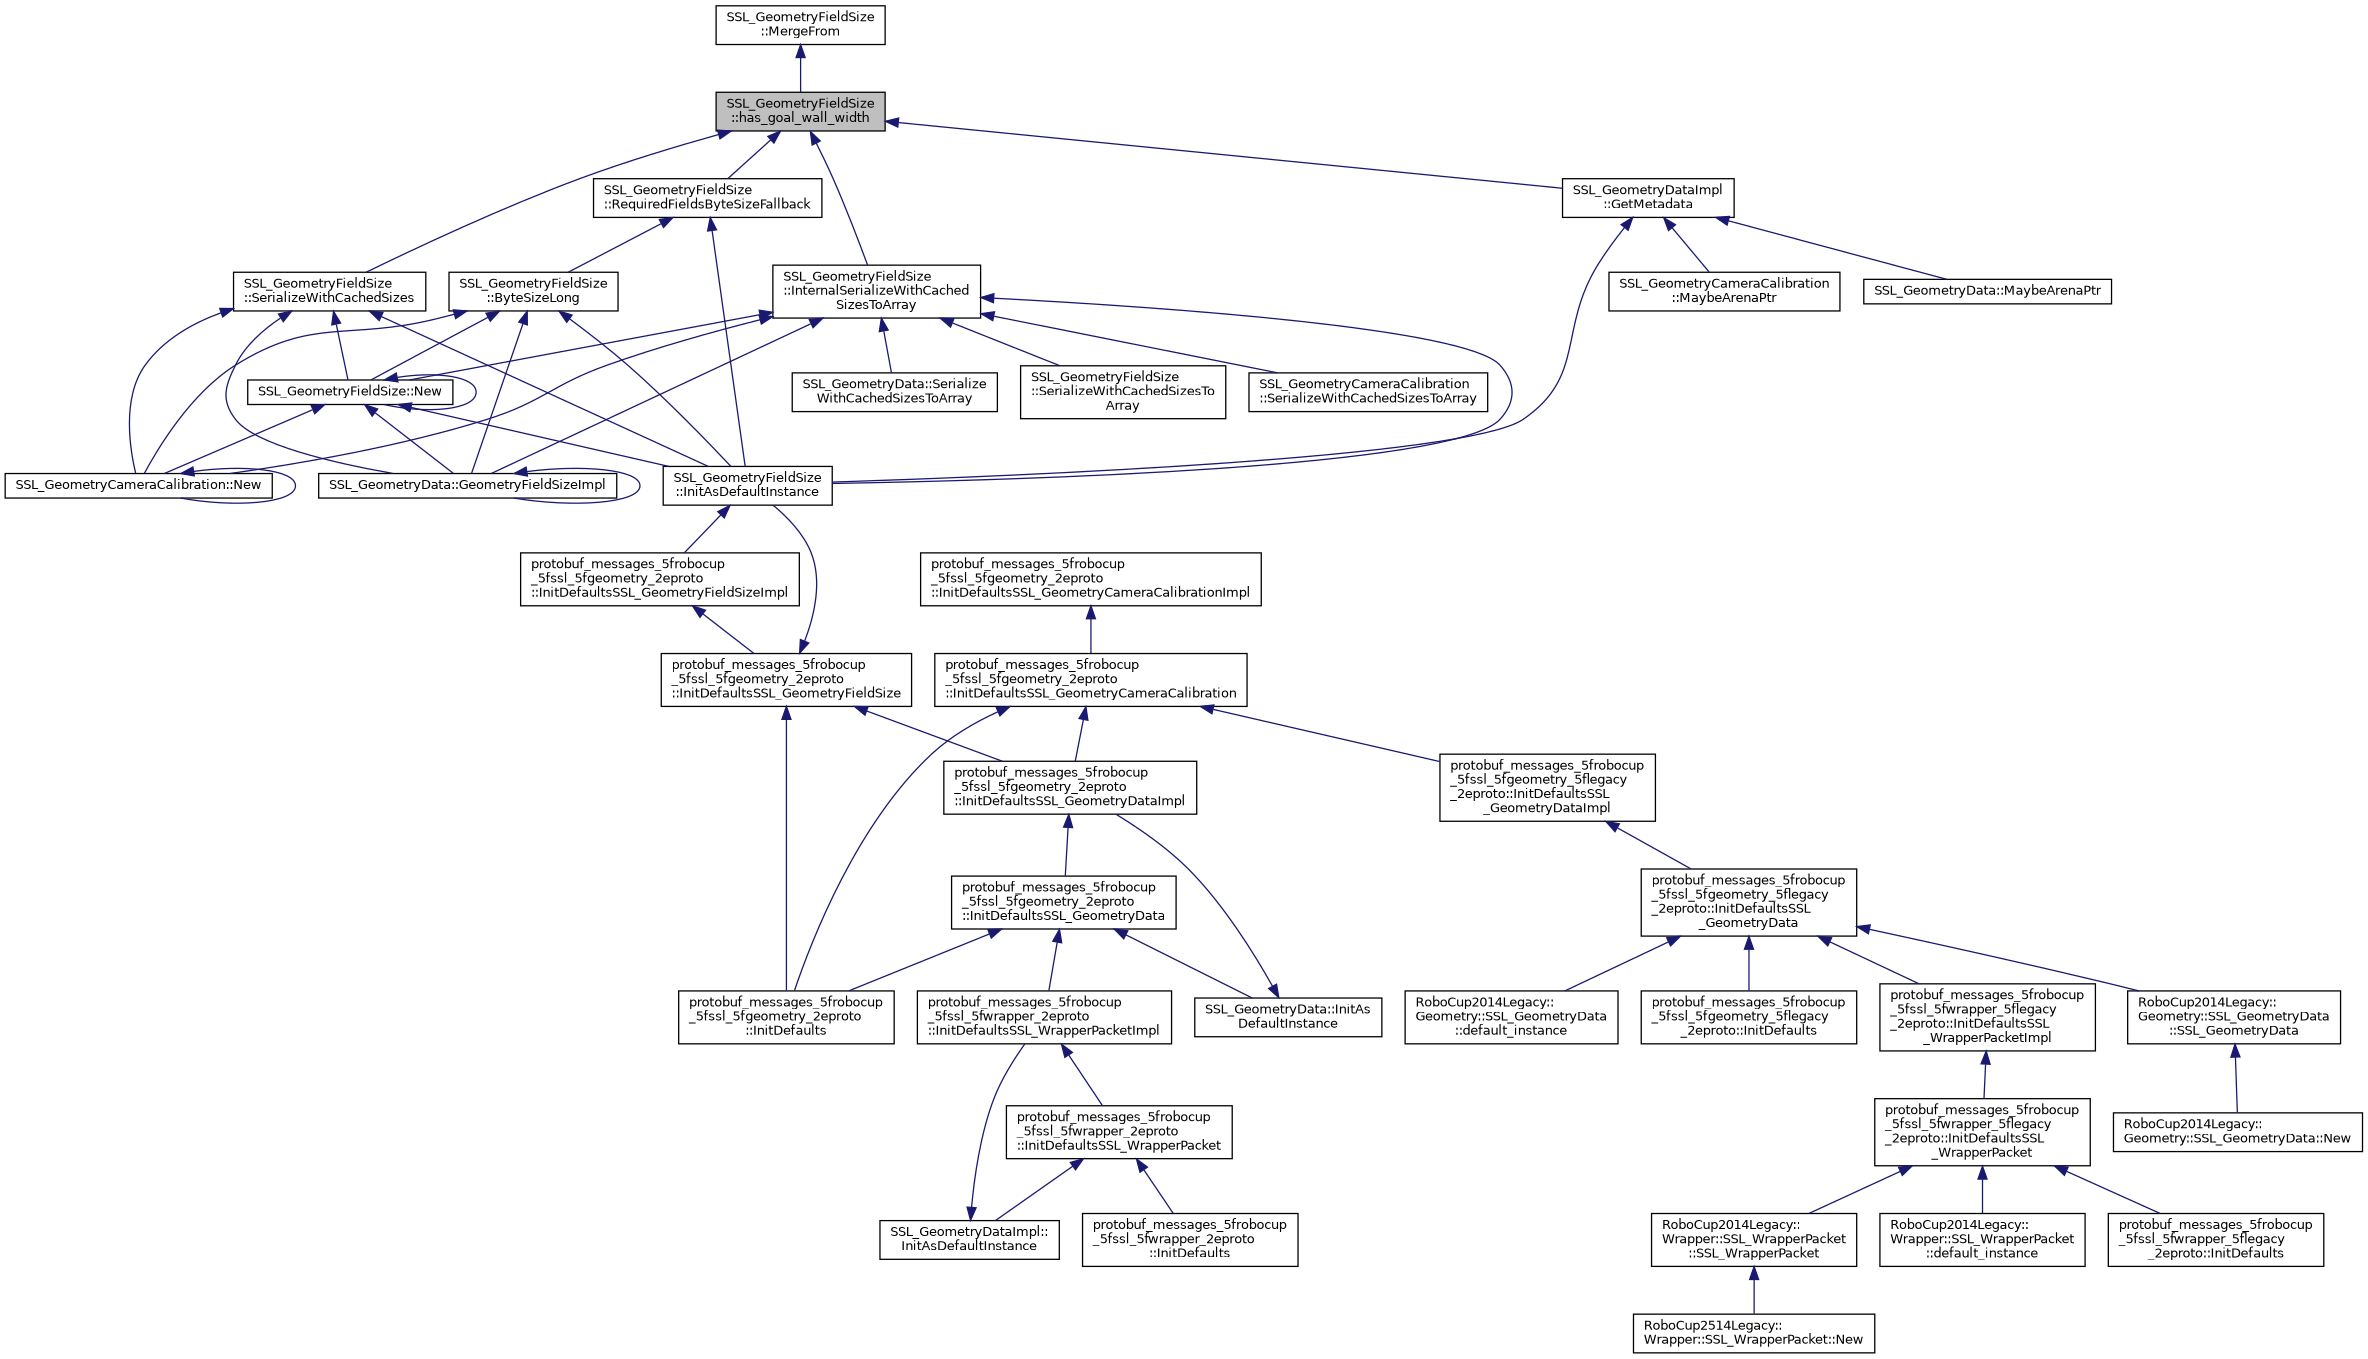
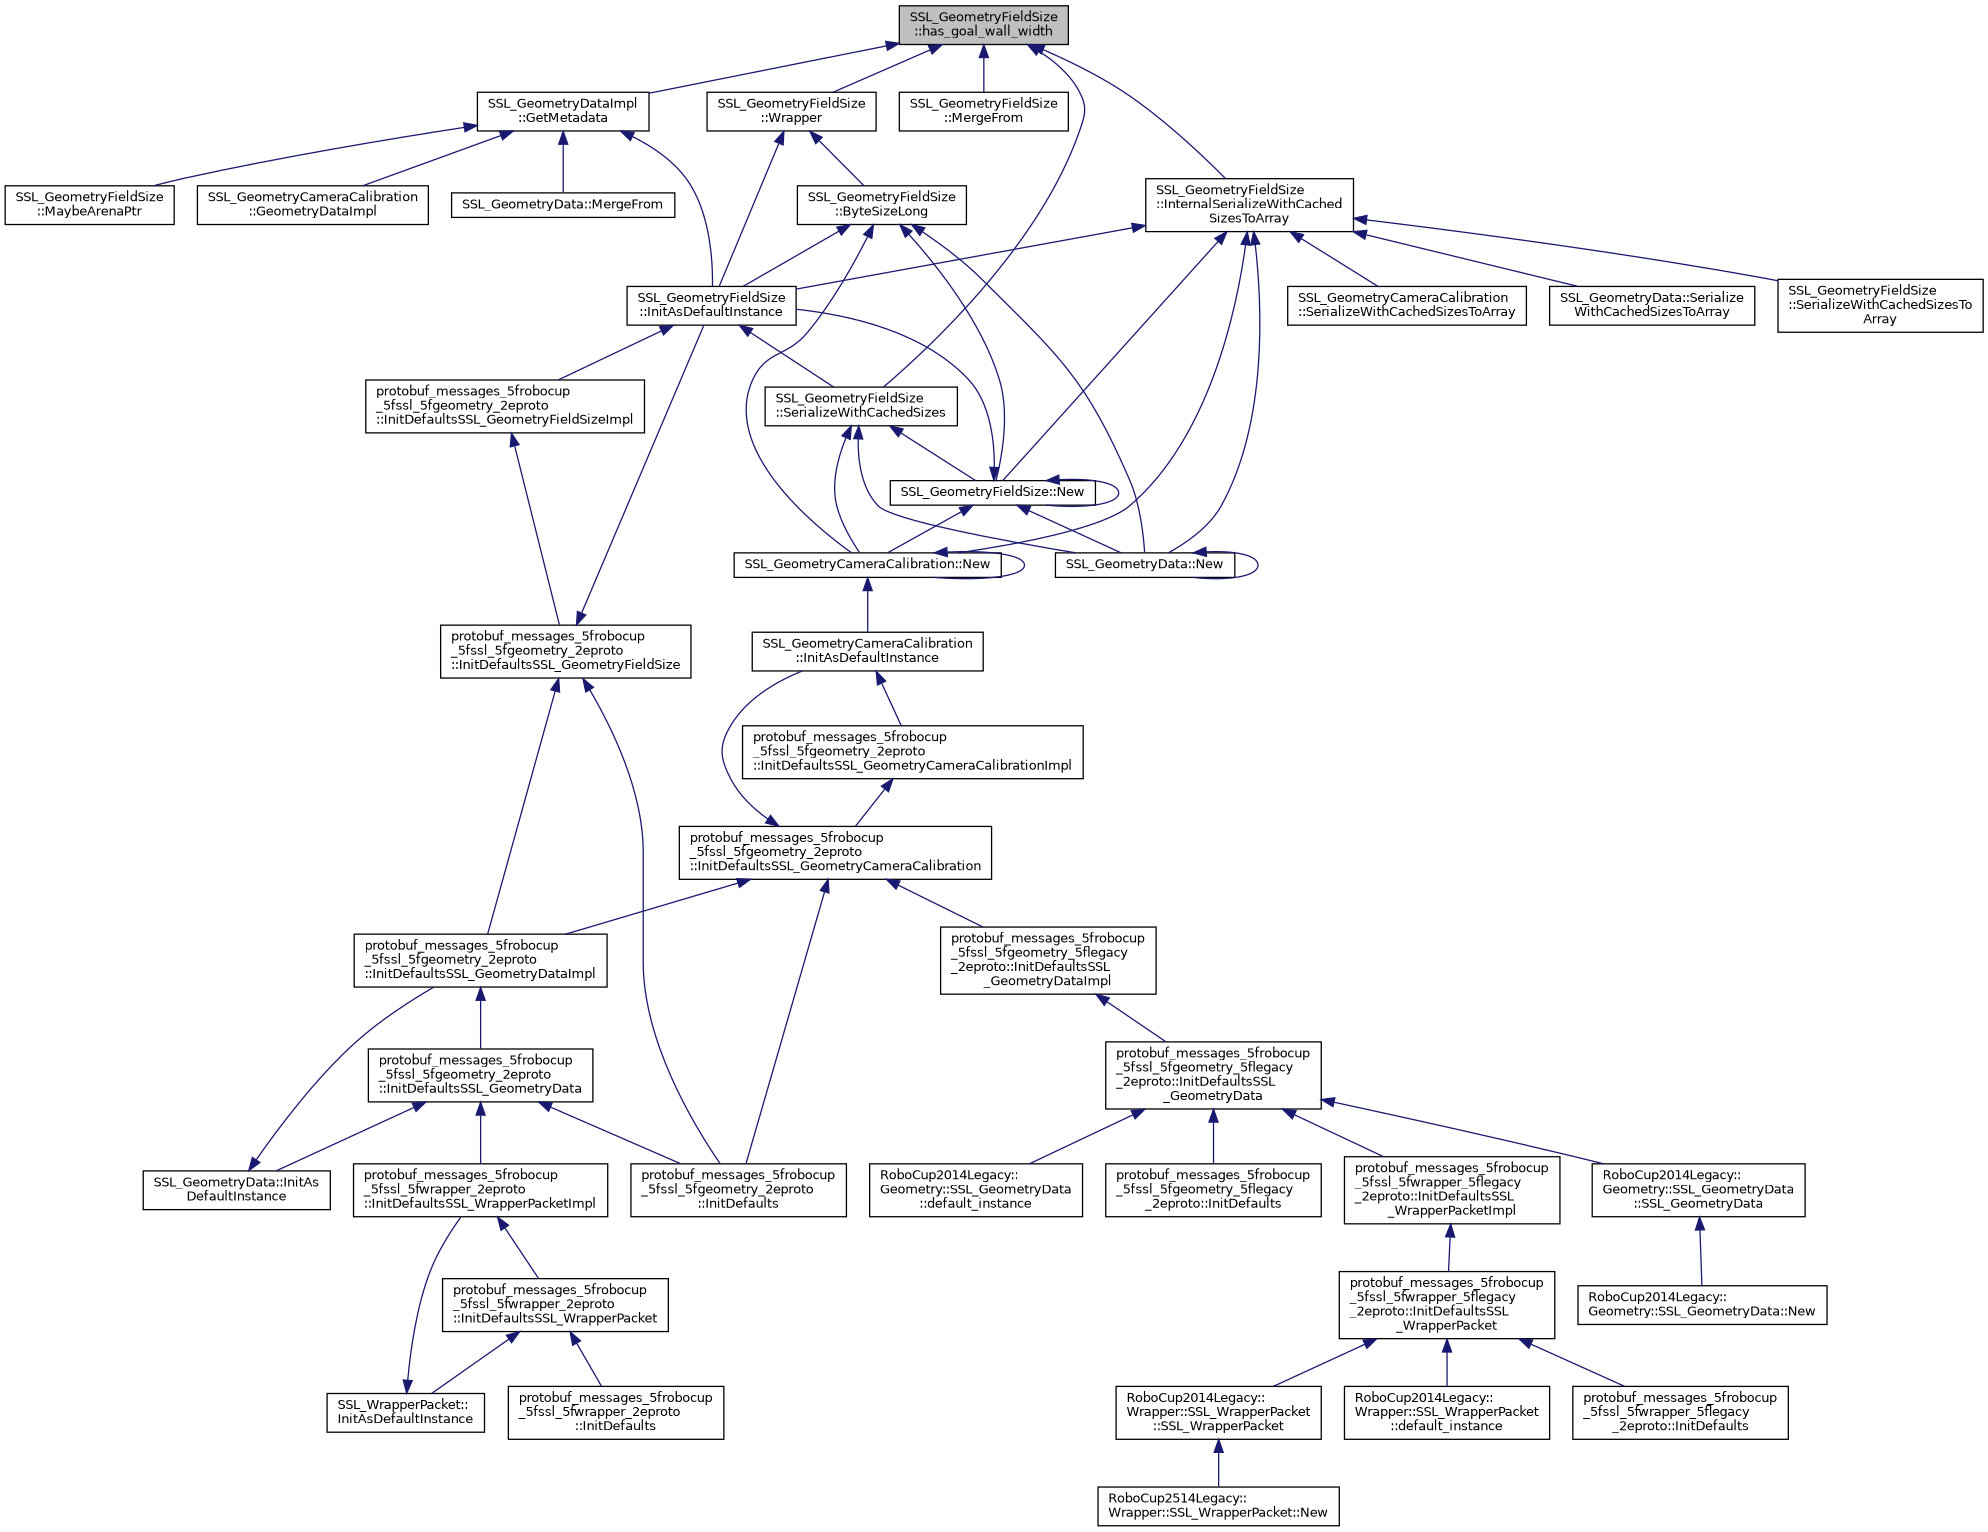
(801, 75) -> (984, 75)
(708, 198) -> (792, 112)
none -> (90, 205)
(1724, 292) -> (313, 205)
(1988, 292) -> (563, 205)
(537, 388) -> (792, 360)
(468, 486) -> (1145, 565)
none -> (868, 652)
(970, 1240) -> (406, 1413)
